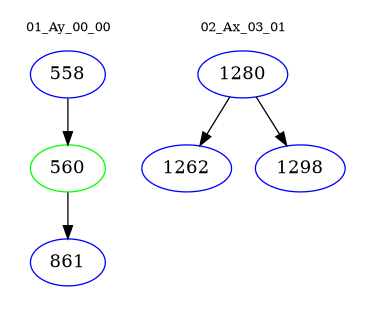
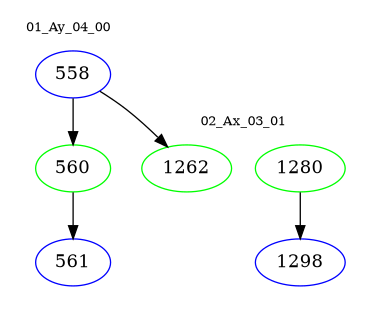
(69, 28) -> (69, 28)
(243, 74) -> (300, 168)
(218, 115) -> (140, 121)
(187, 168) -> (187, 168)
(68, 262) -> (73, 262)
